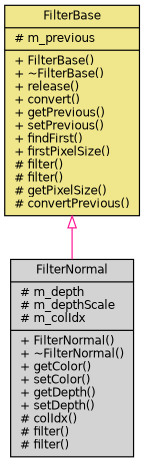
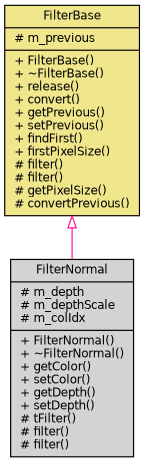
(49, 419) -> (48, 419)
